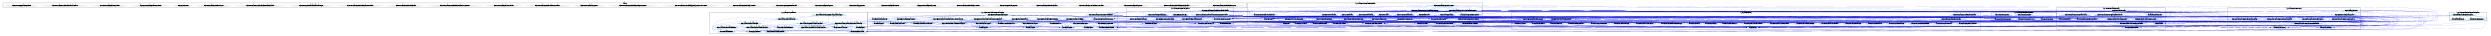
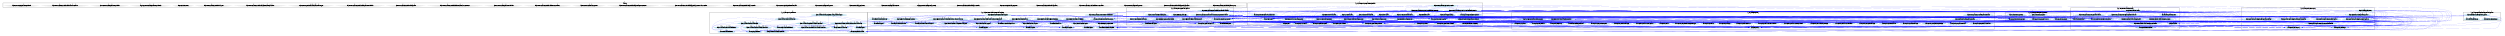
none -> (1664, 23)
